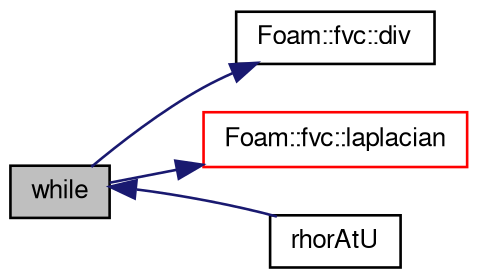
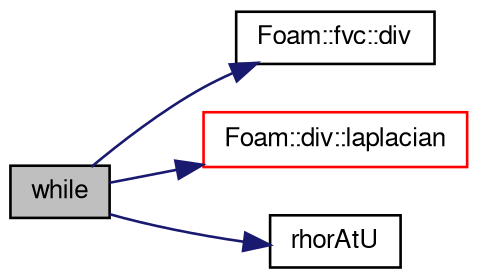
(335, 140) -> (335, 140)
(207, 201) -> (176, 230)
